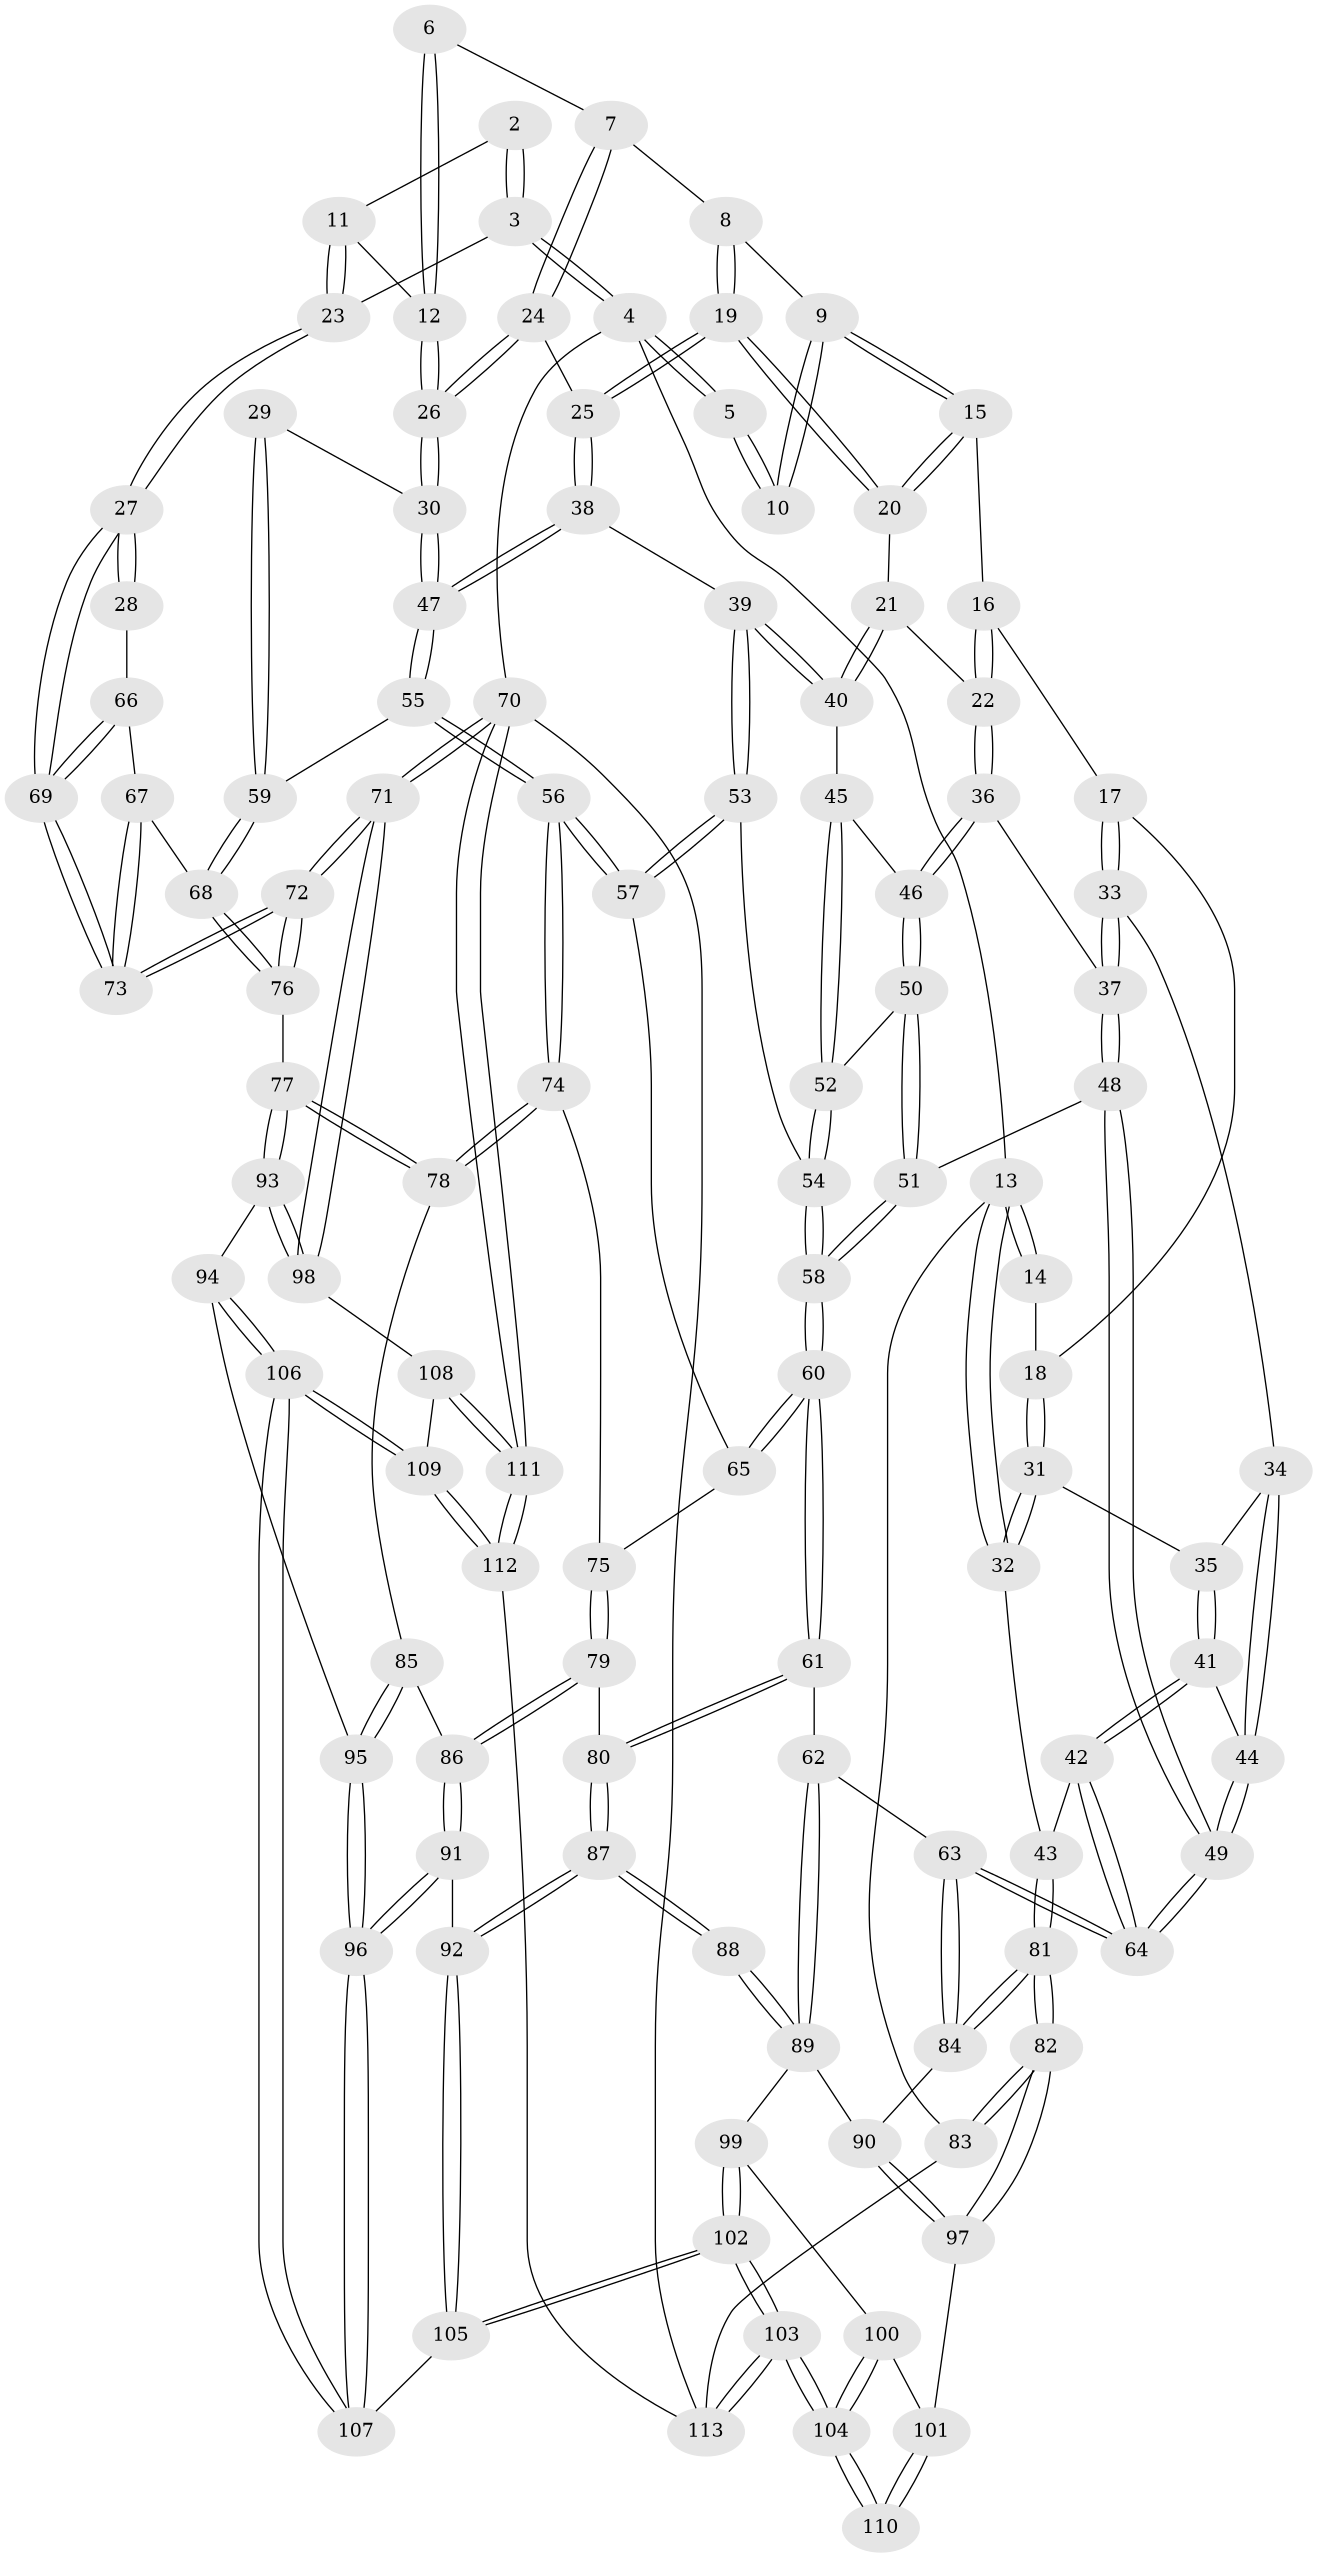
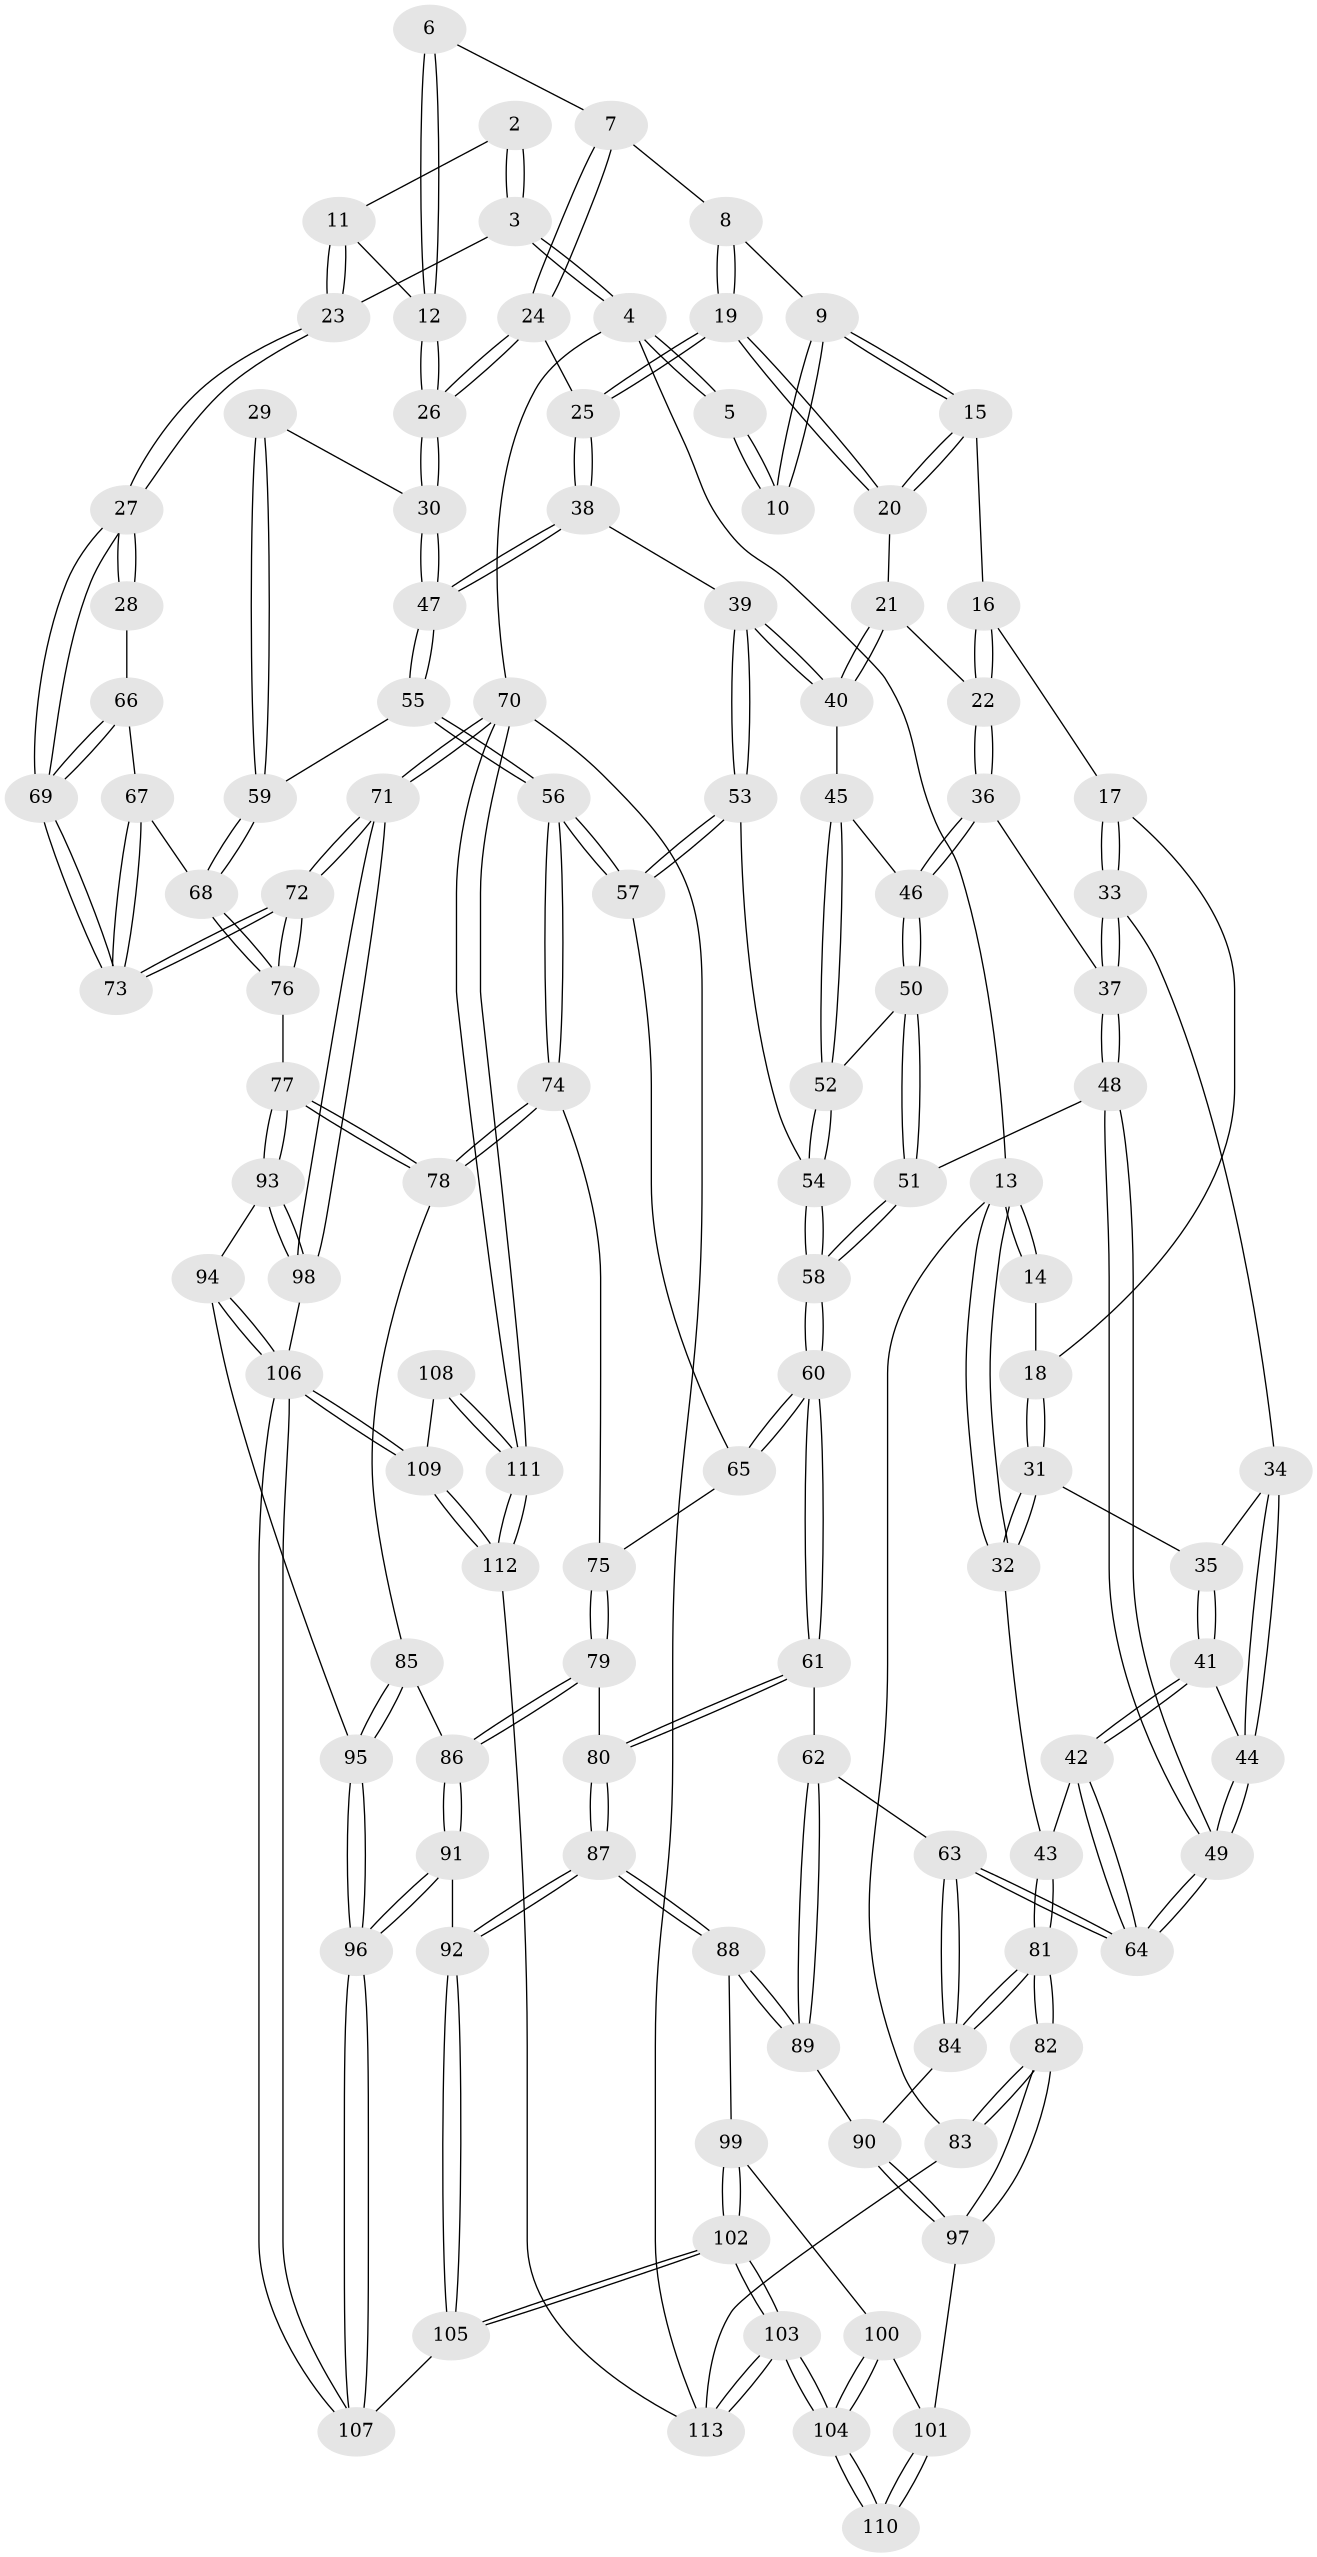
(370, 1327) -> (294, 1326)
(767, 2096) -> (730, 2047)
